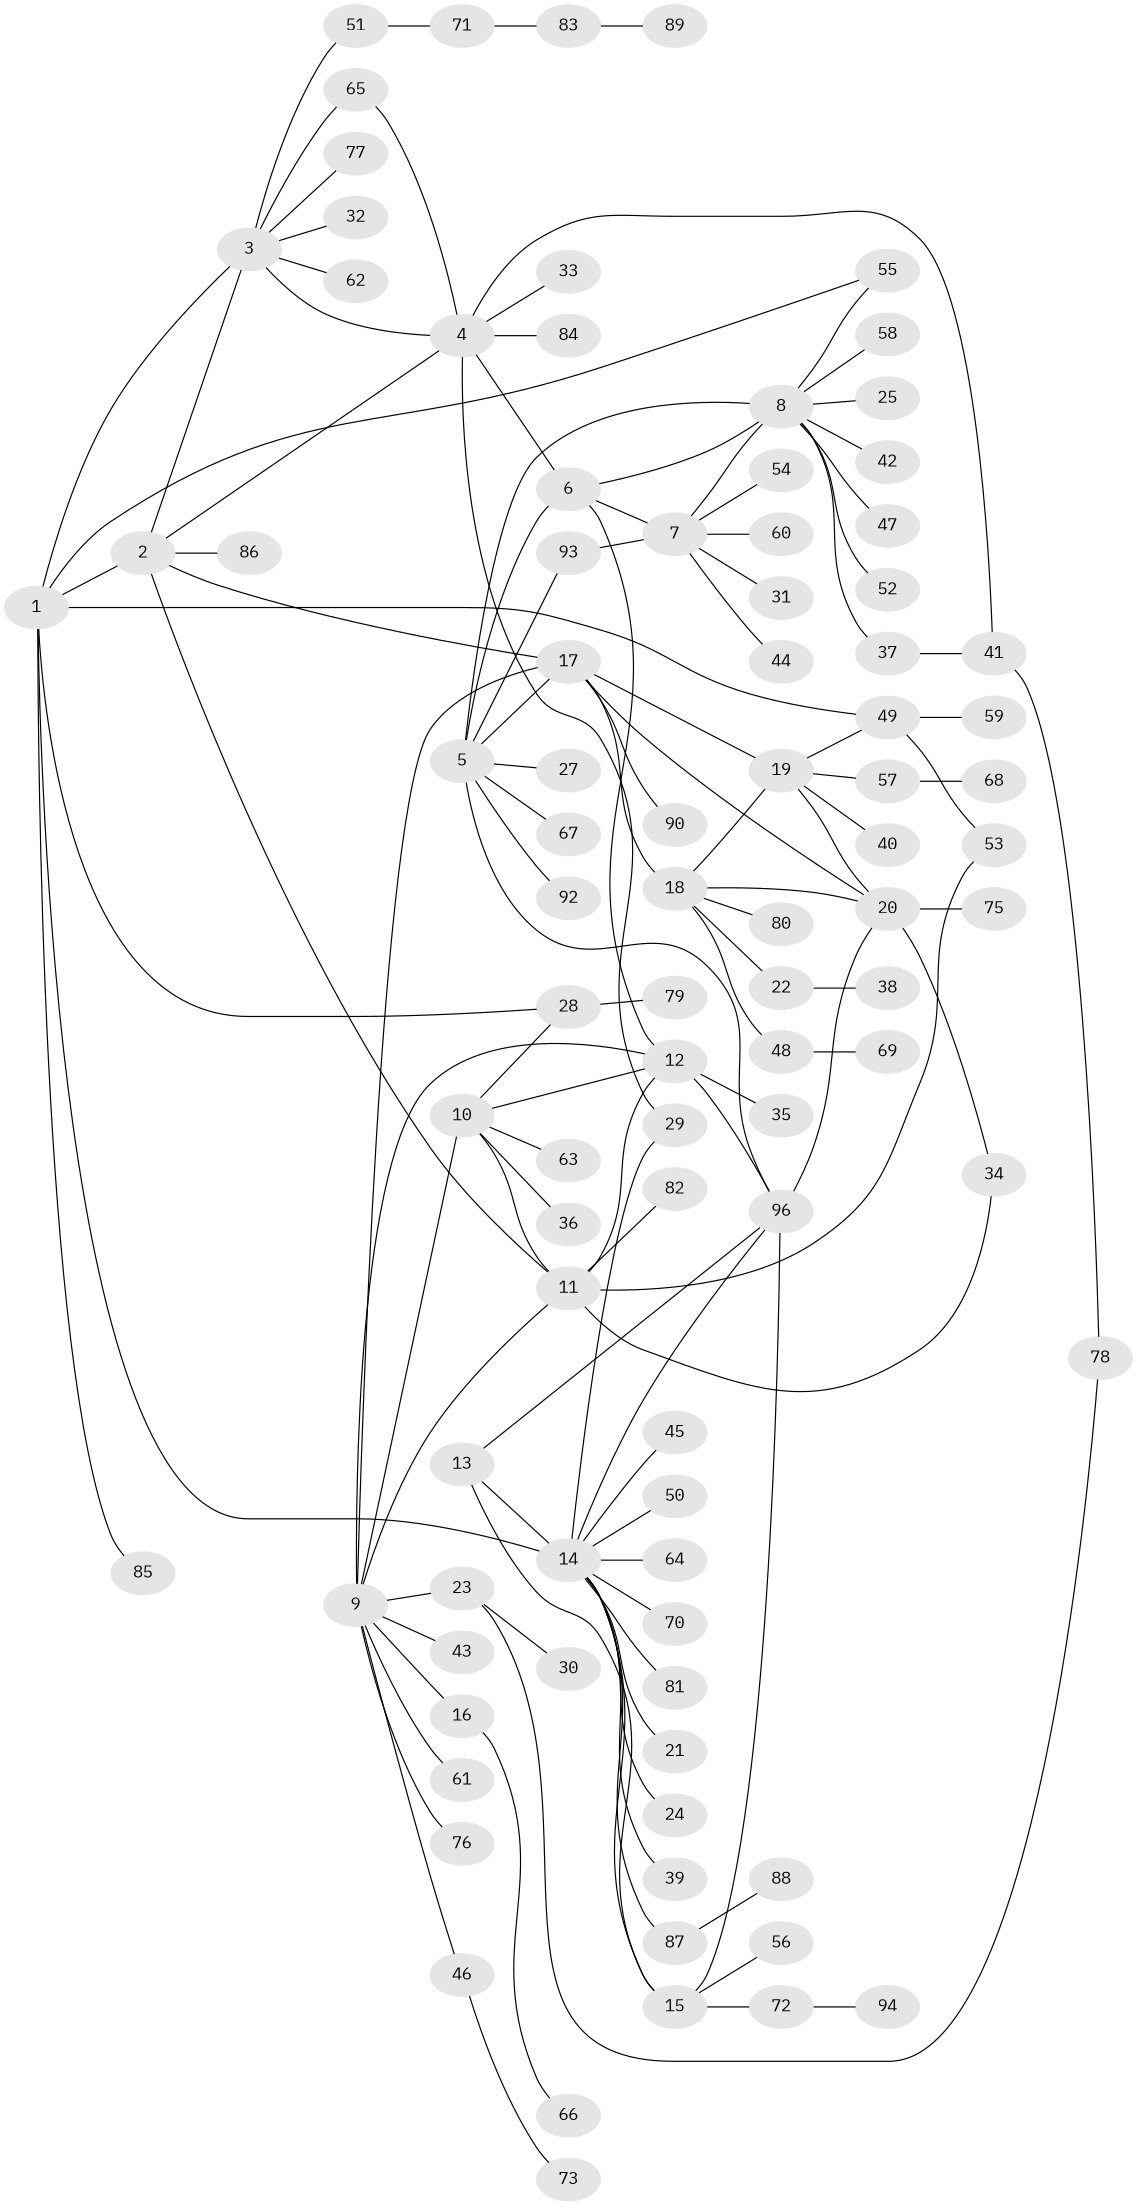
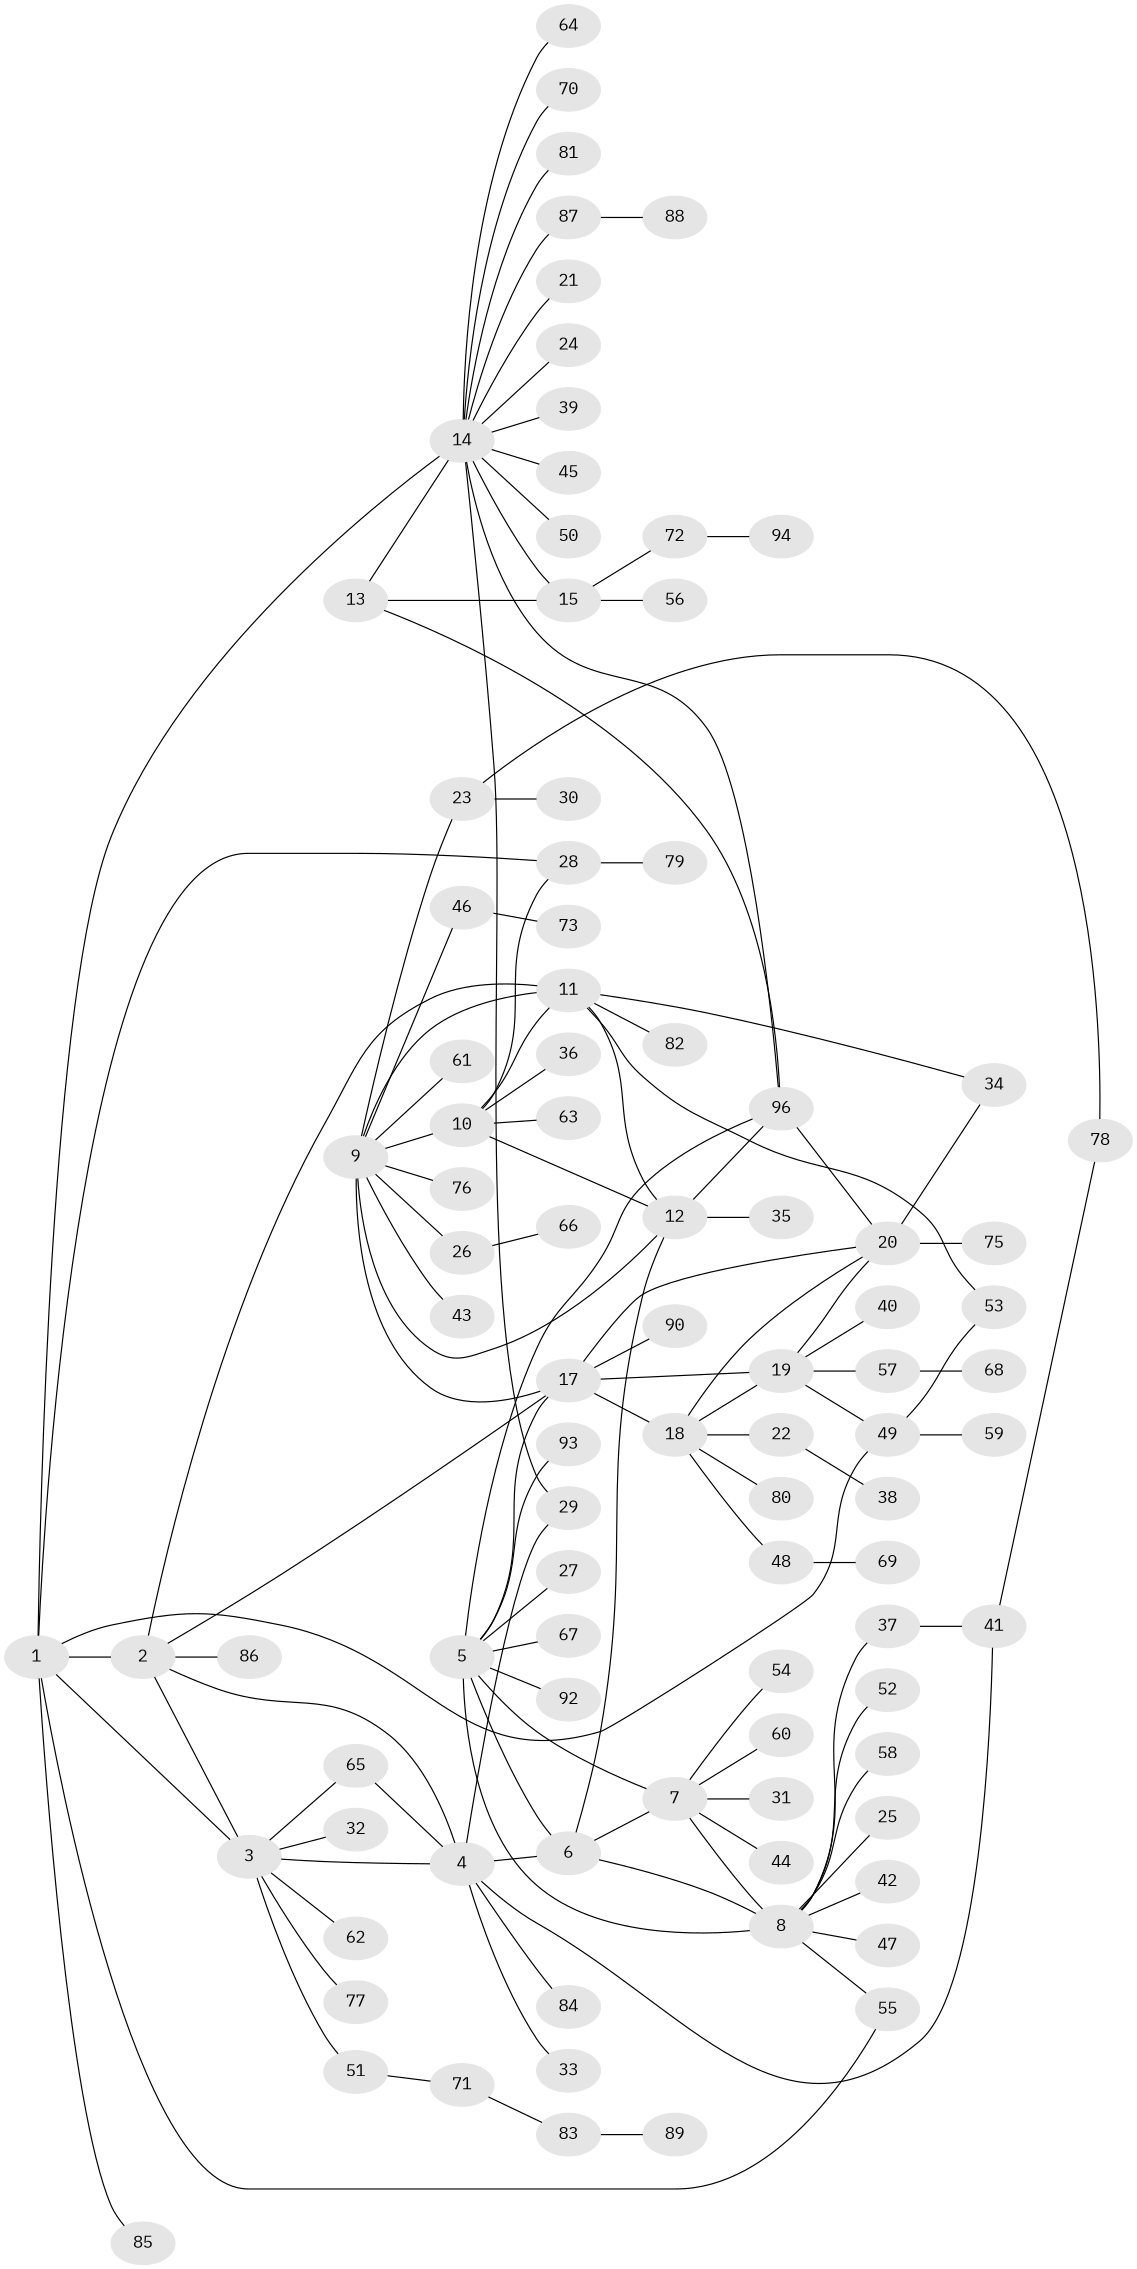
(622, 544) -> (563, 1749)
(765, 1616) -> none
(462, 1716) -> (462, 1253)
